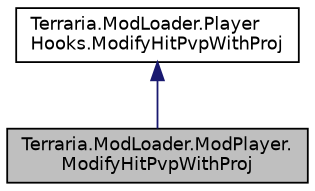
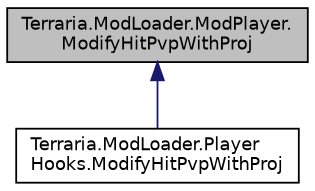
(157, 105) -> (157, 105)
